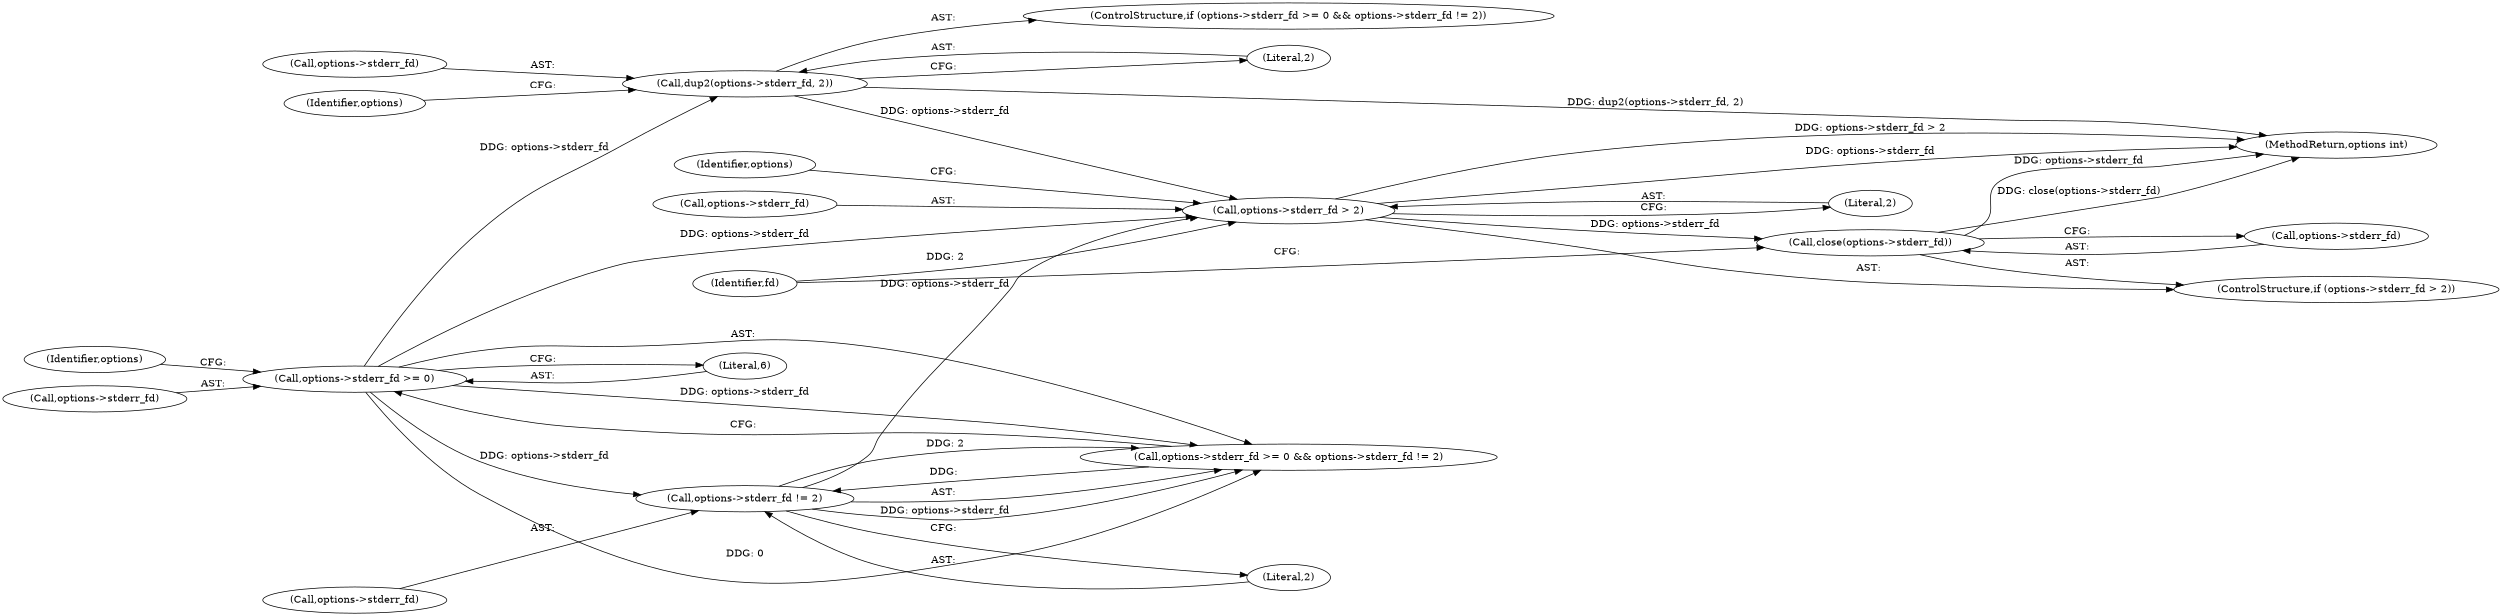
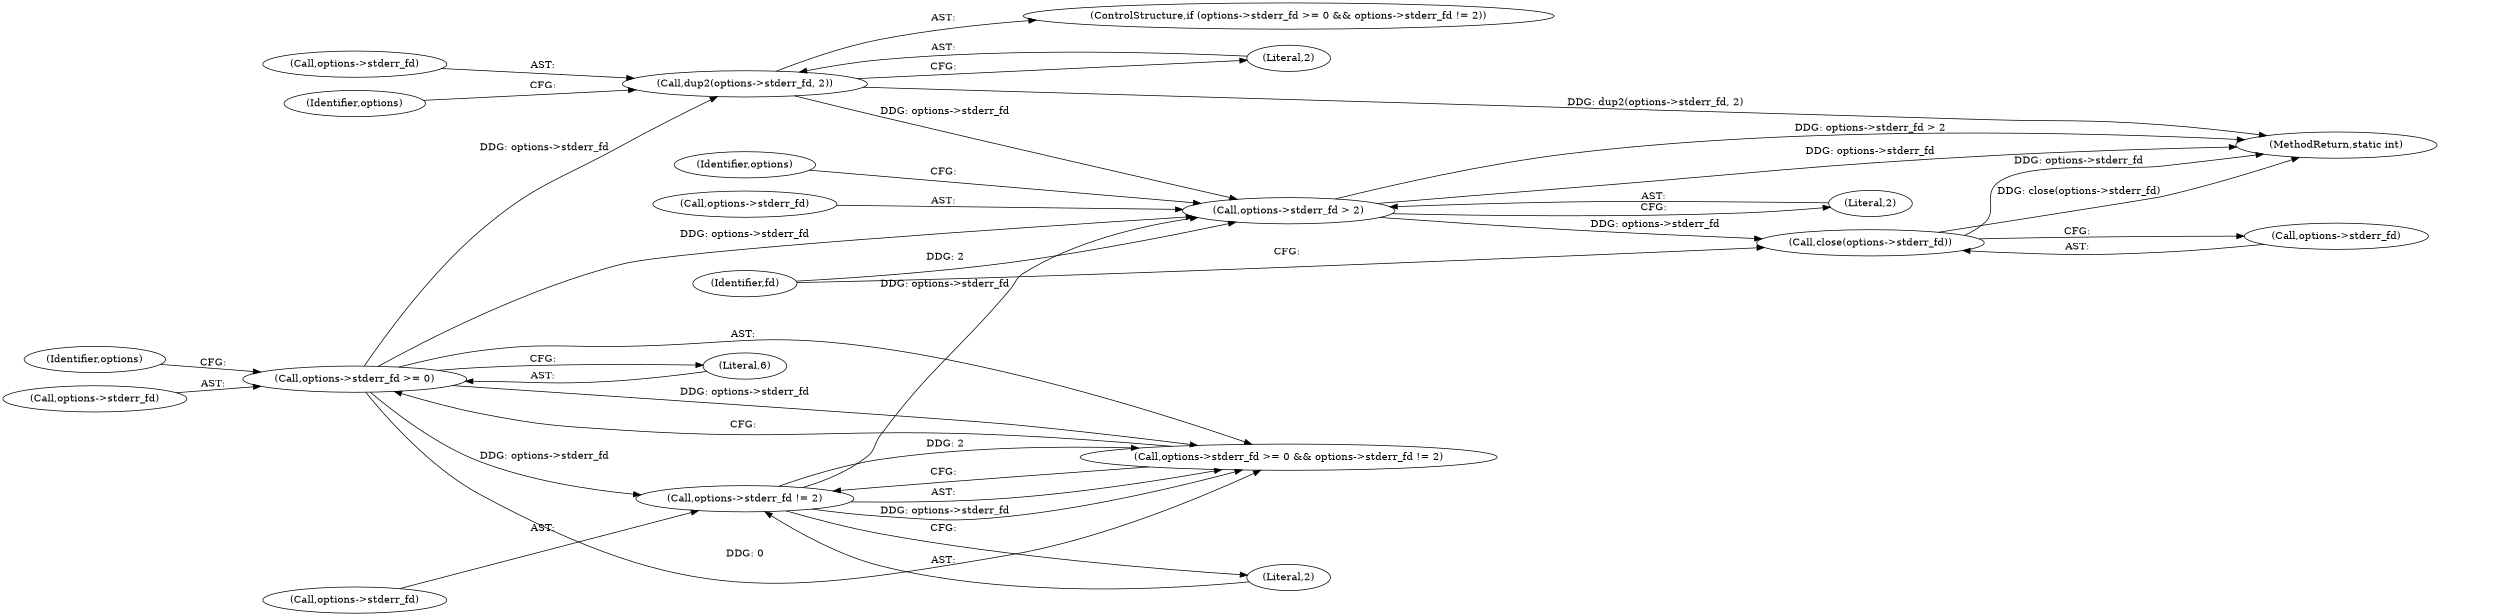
(2336, 145) -> (2336, 145)
(2336, 289) -> none
(945, 472) -> (945, 472)
